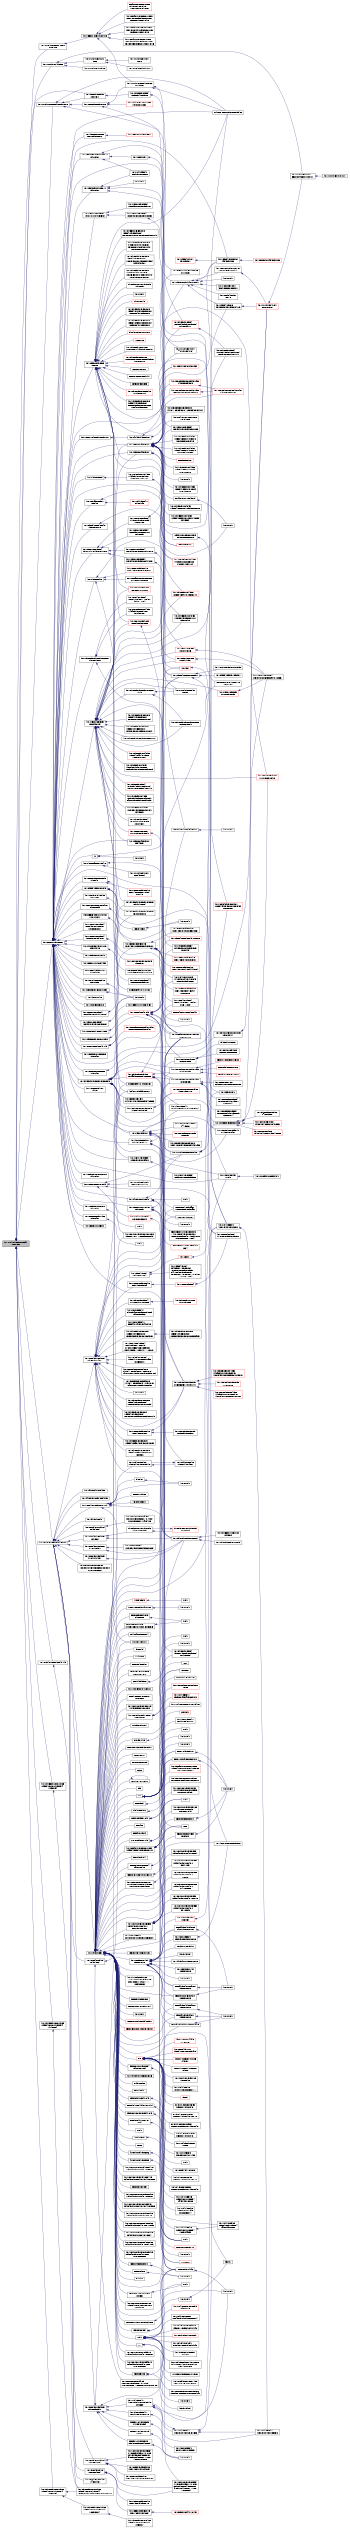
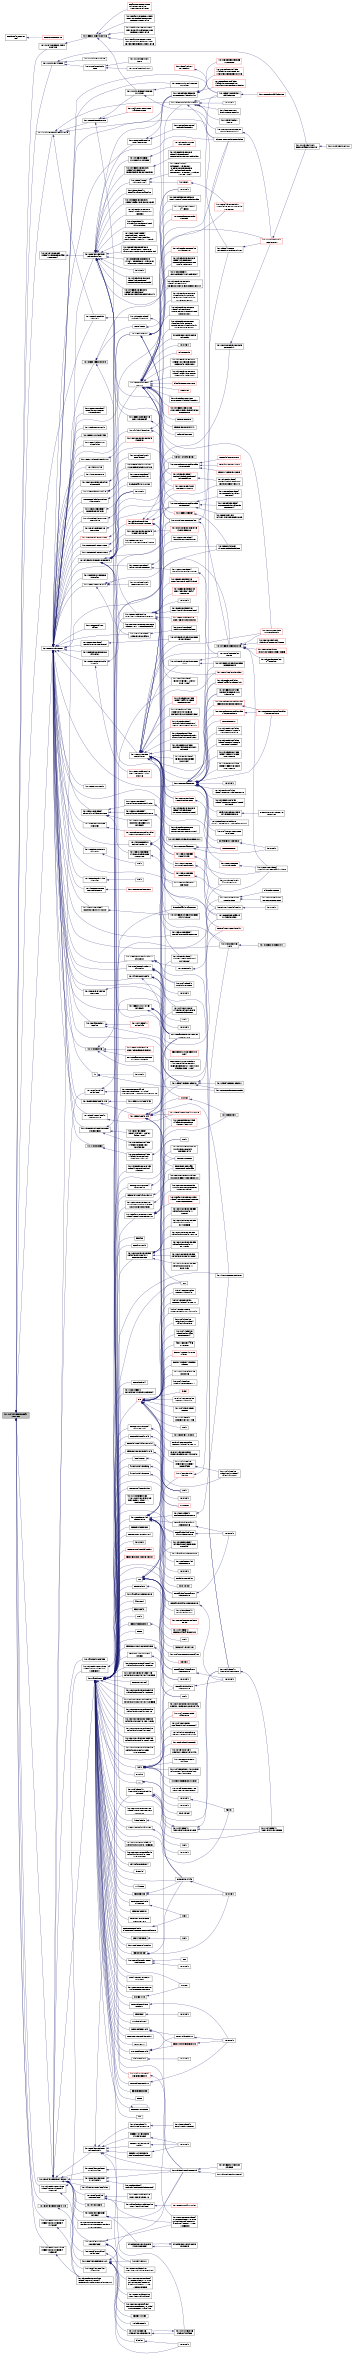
(179, 795) -> (157, 1086)
(95, 990) -> (95, 538)
(117, 1360) -> (74, 255)
(185, 1530) -> (184, 2245)
(140, 1600) -> (140, 1820)
(140, 1626) -> (140, 1930)
(185, 1759) -> (184, 2044)
(117, 2037) -> none
(185, 2041) -> (184, 1344)
(185, 2051) -> none
(140, 2083) -> (140, 1602)
(185, 2308) -> (184, 1715)
(140, 2512) -> (140, 2206)
